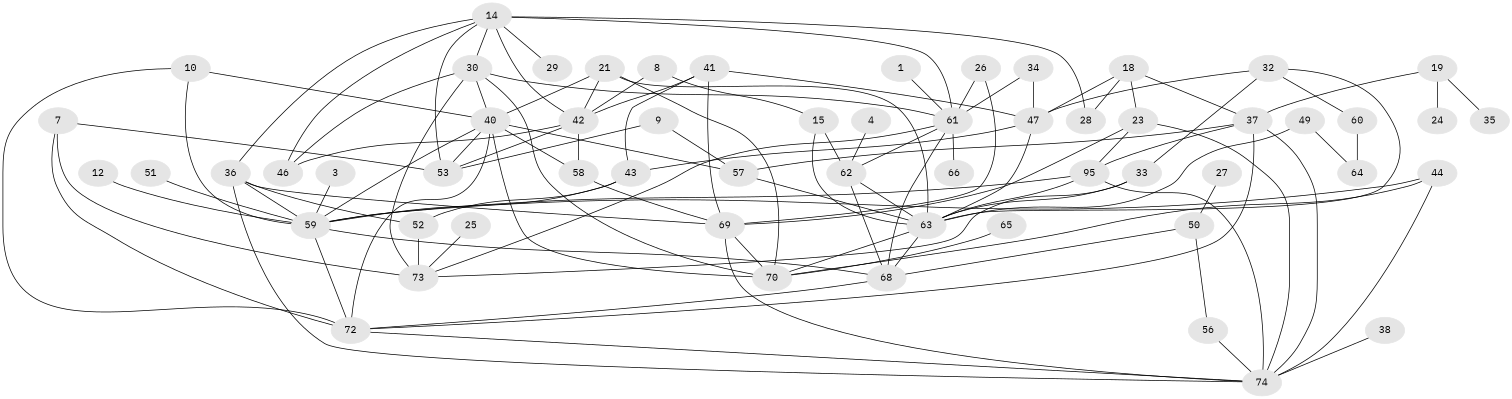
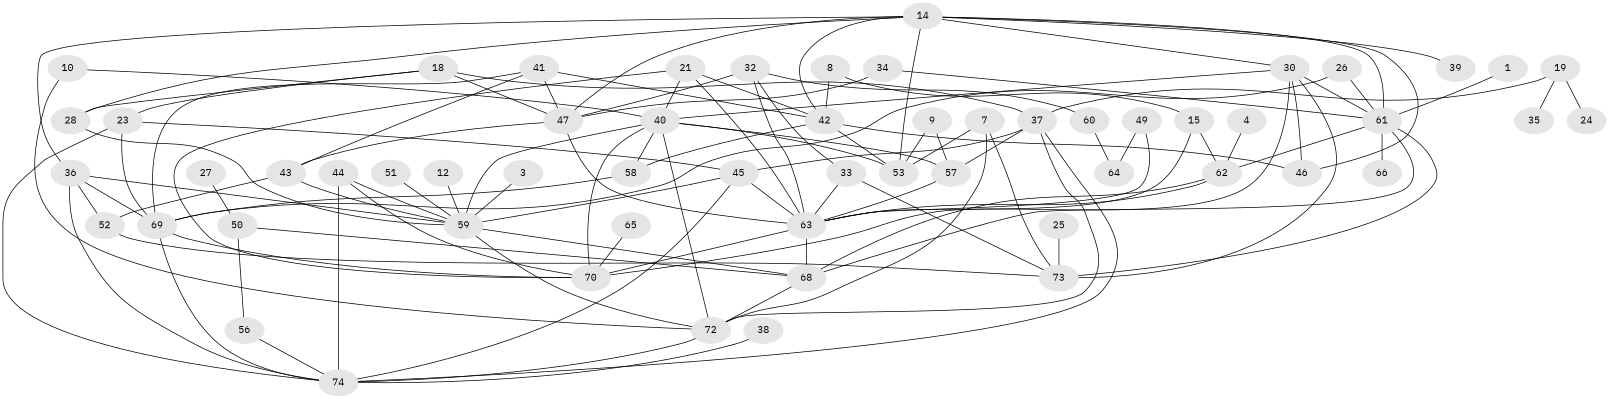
none -> (730, 35)
(552, 68) -> (1456, 68)
(1089, 173) -> (739, 173)
(201, 181) -> (260, 186)
